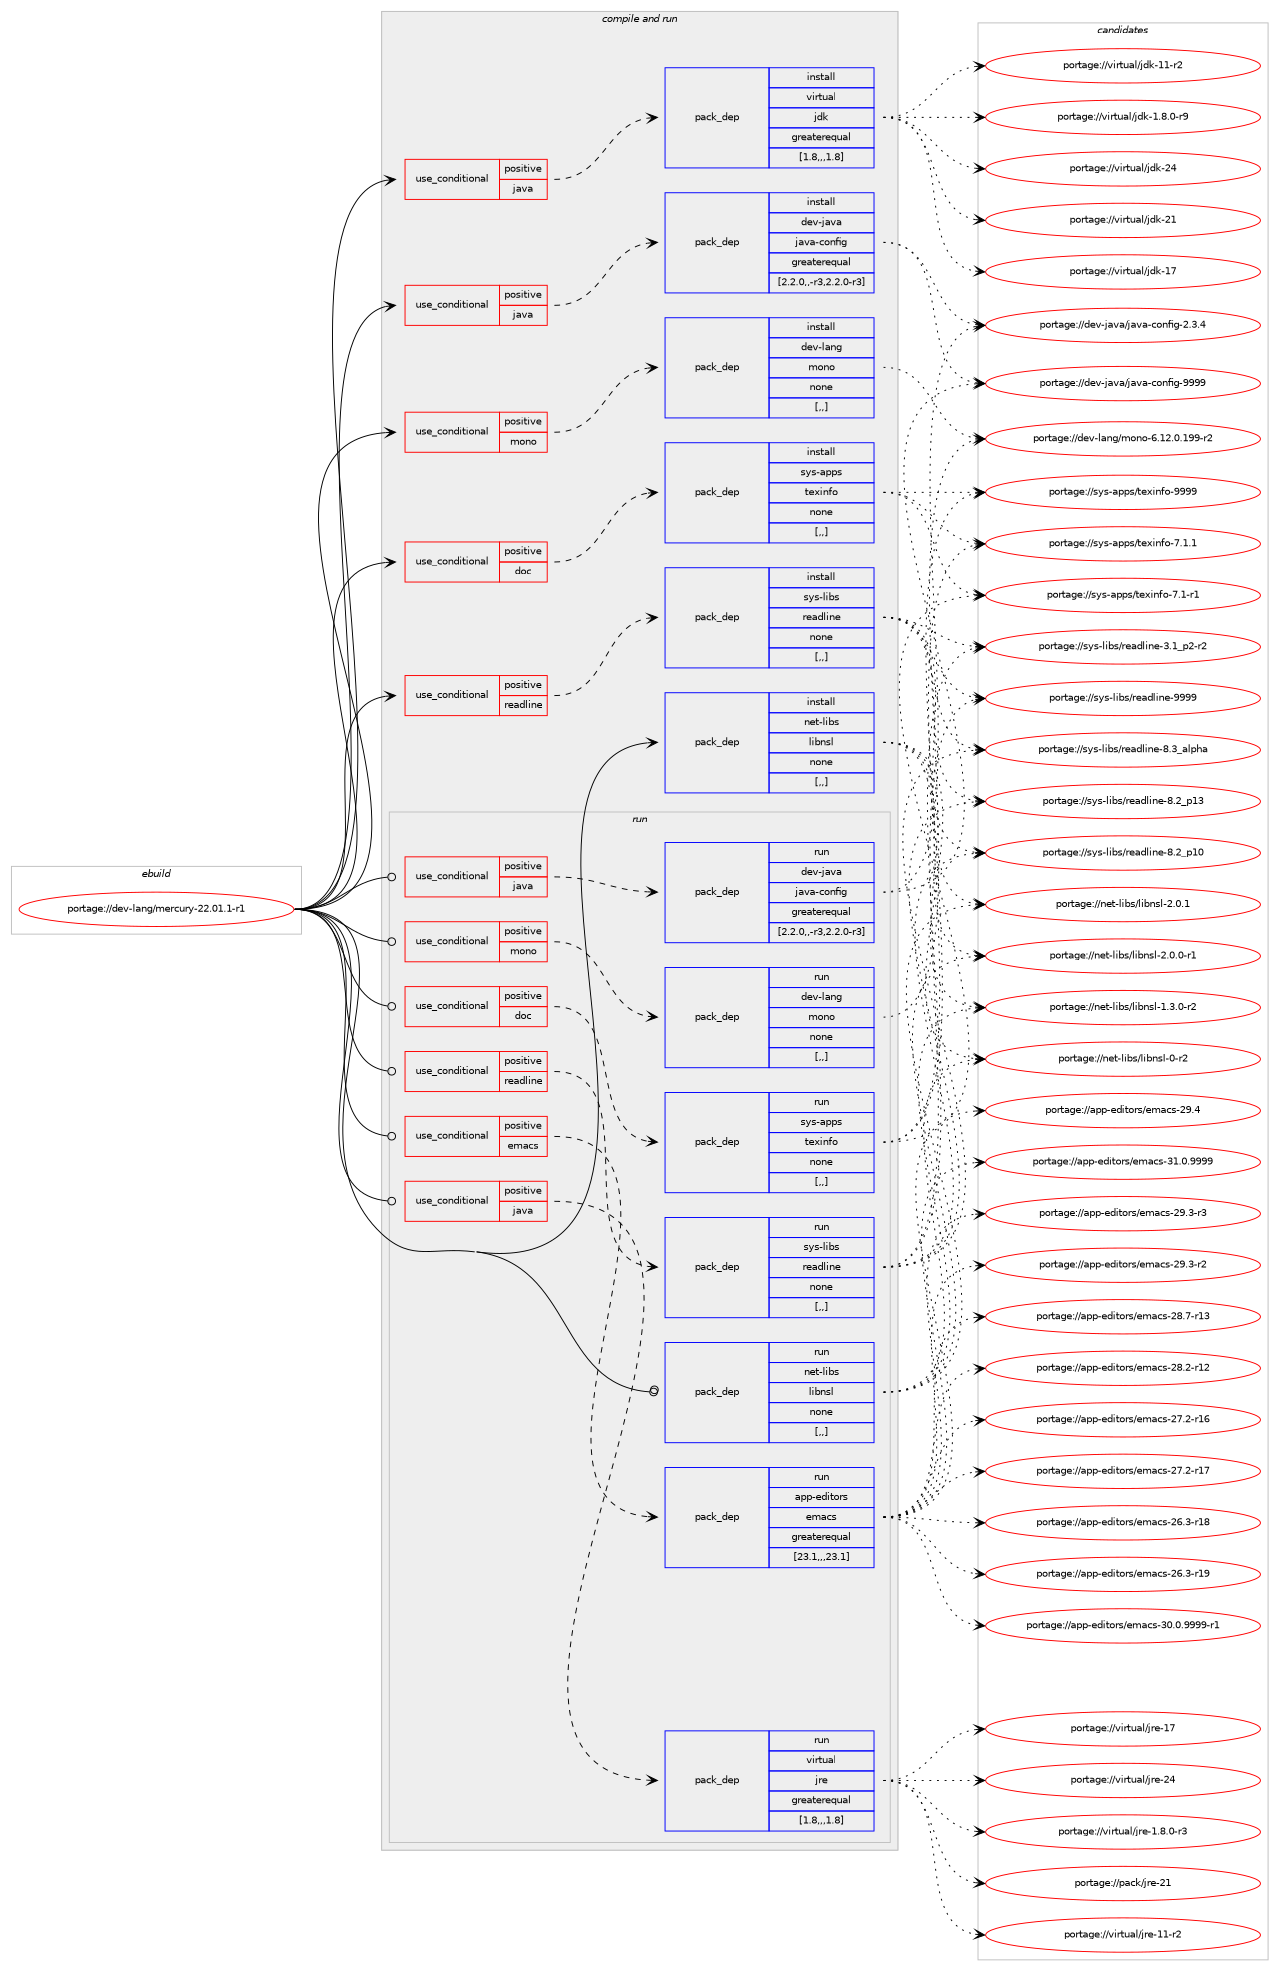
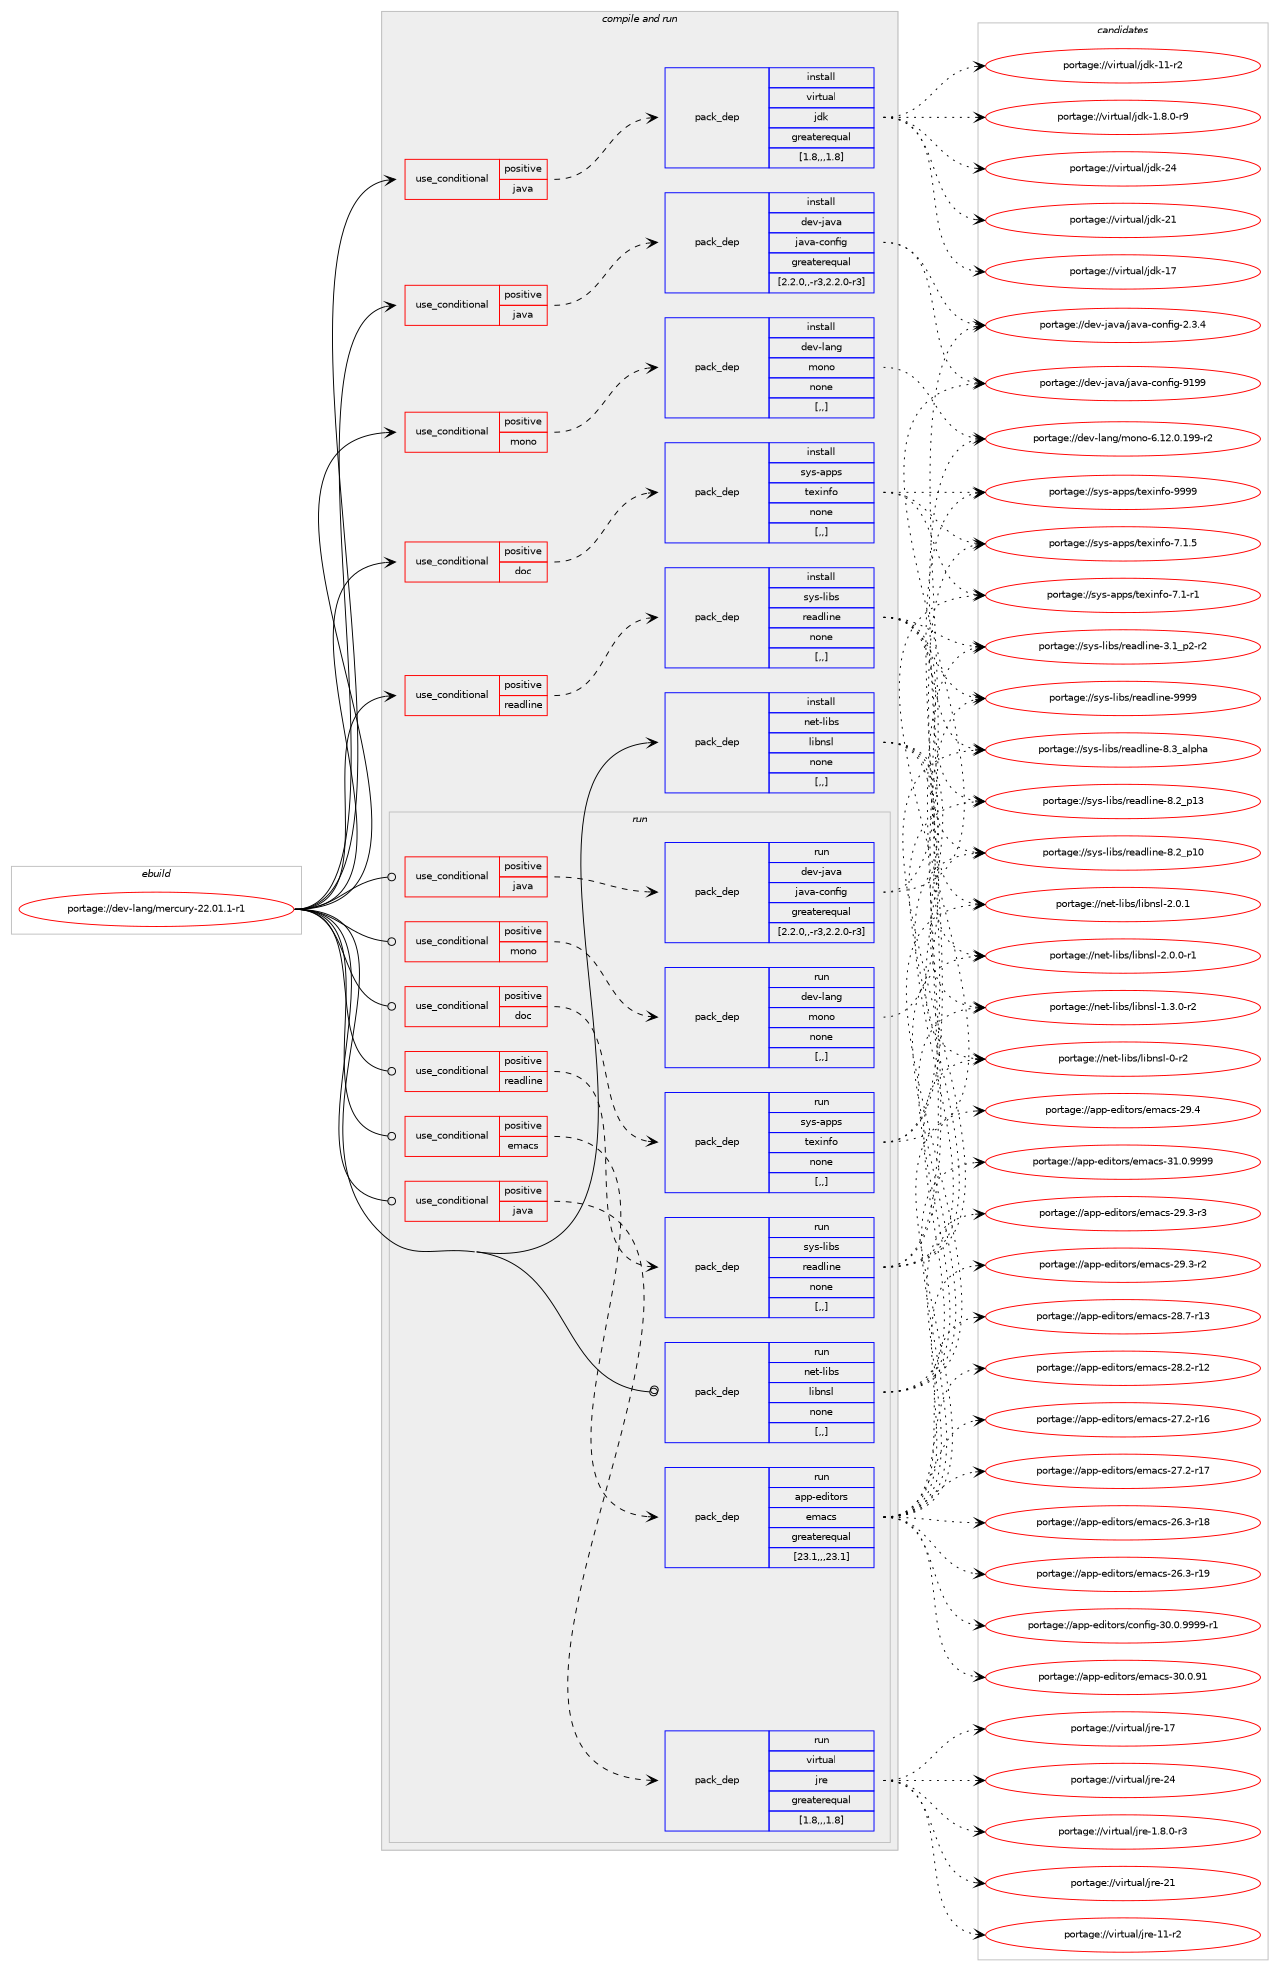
(1123, 384) -> (1123, 384)
(1123, 544) -> (1123, 544)
(1123, 1626) -> (1123, 1626)
none -> (1123, 1677)
(1123, 1884) -> (1123, 1884)
